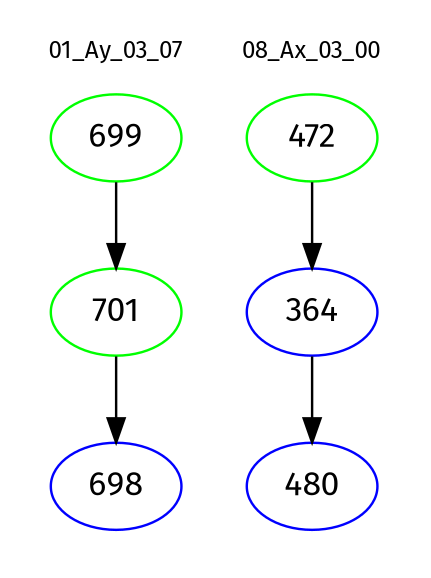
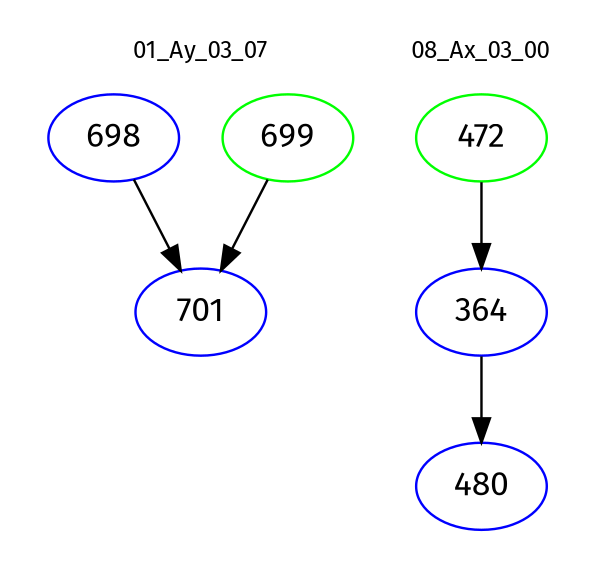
(116, 312) -> (201, 312)
(116, 387) -> (152, 214)
